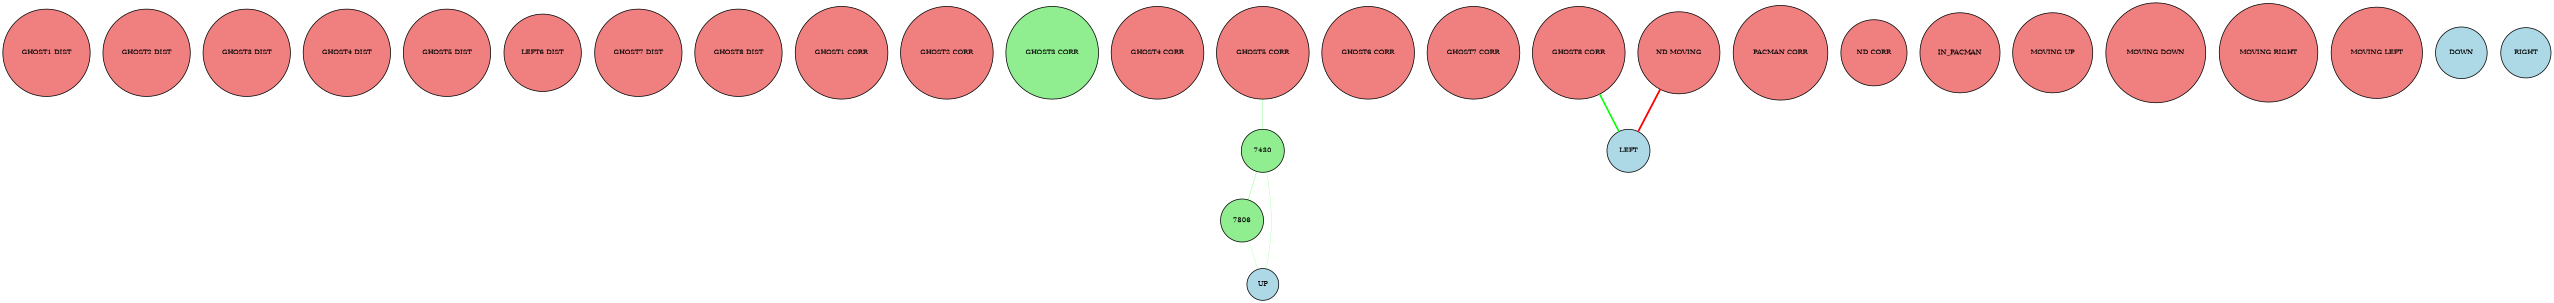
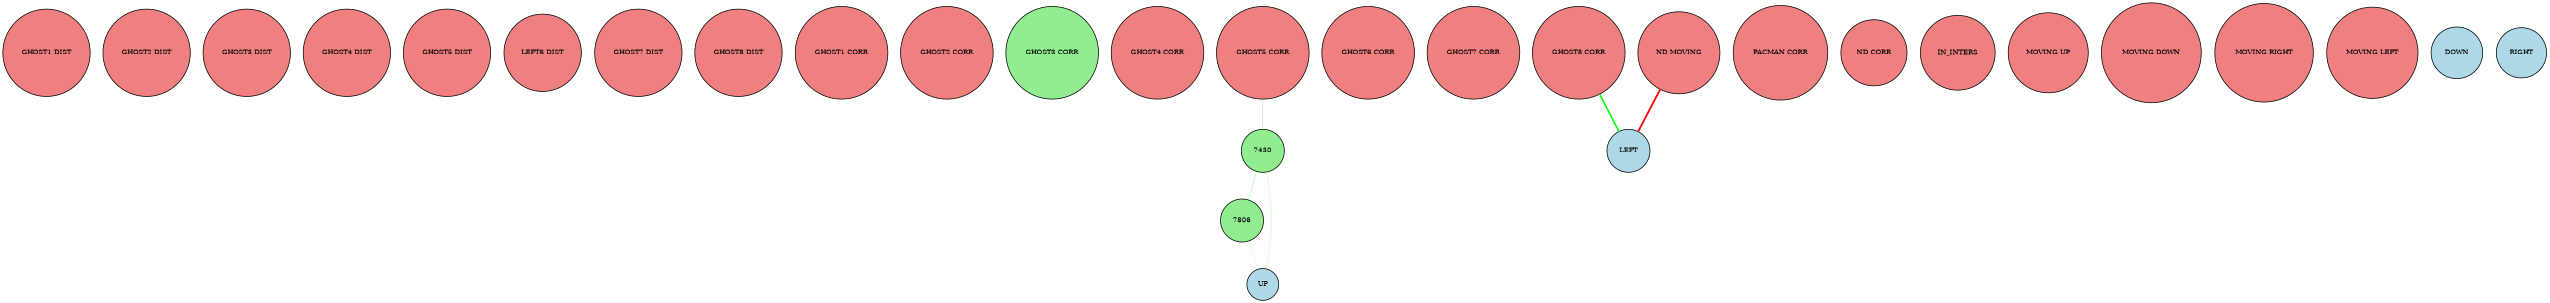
(1960, 53) -> (1958, 53)
